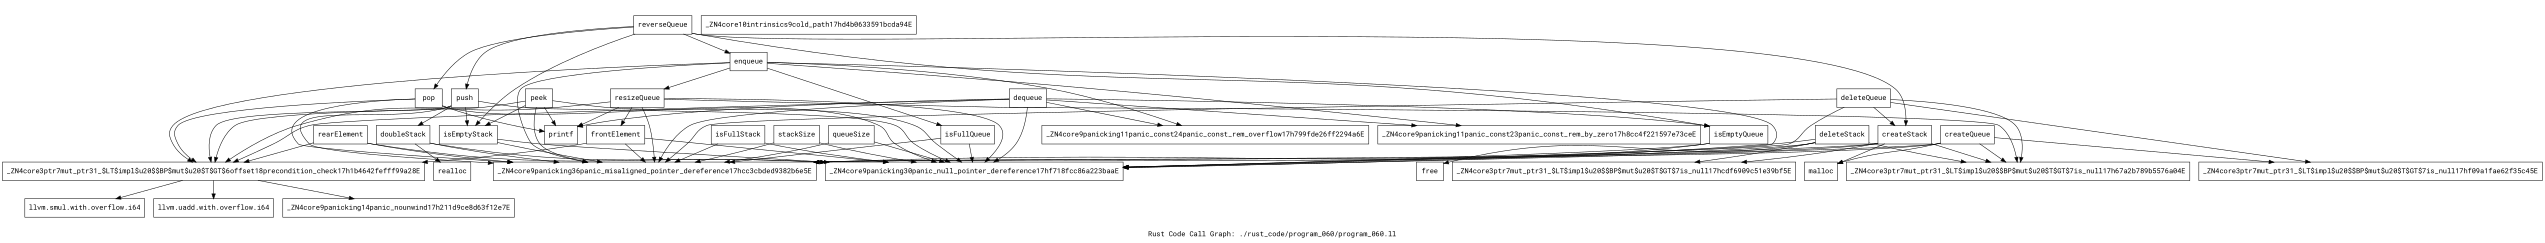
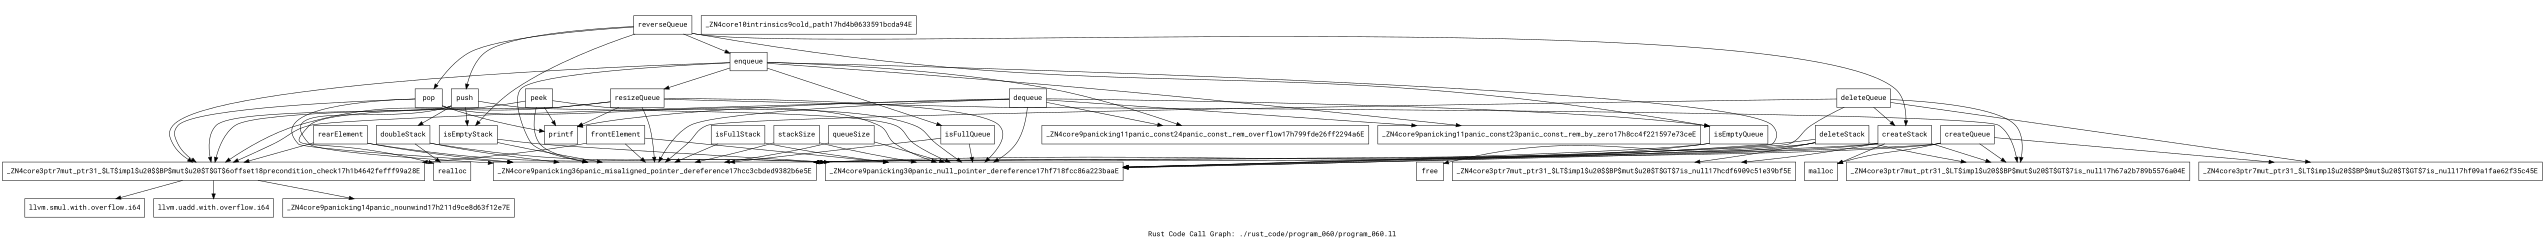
(628, 115) -> (301, 137)
(501, 118) -> none
